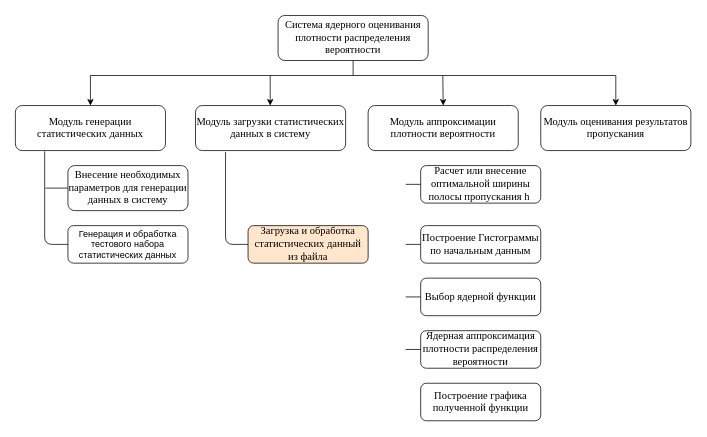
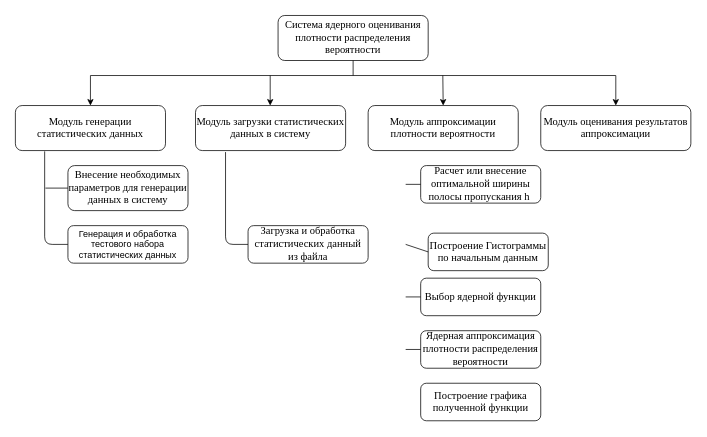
(615, 128) -> (615, 128)
(308, 244) -> (308, 244)
(480, 244) -> (488, 252)
